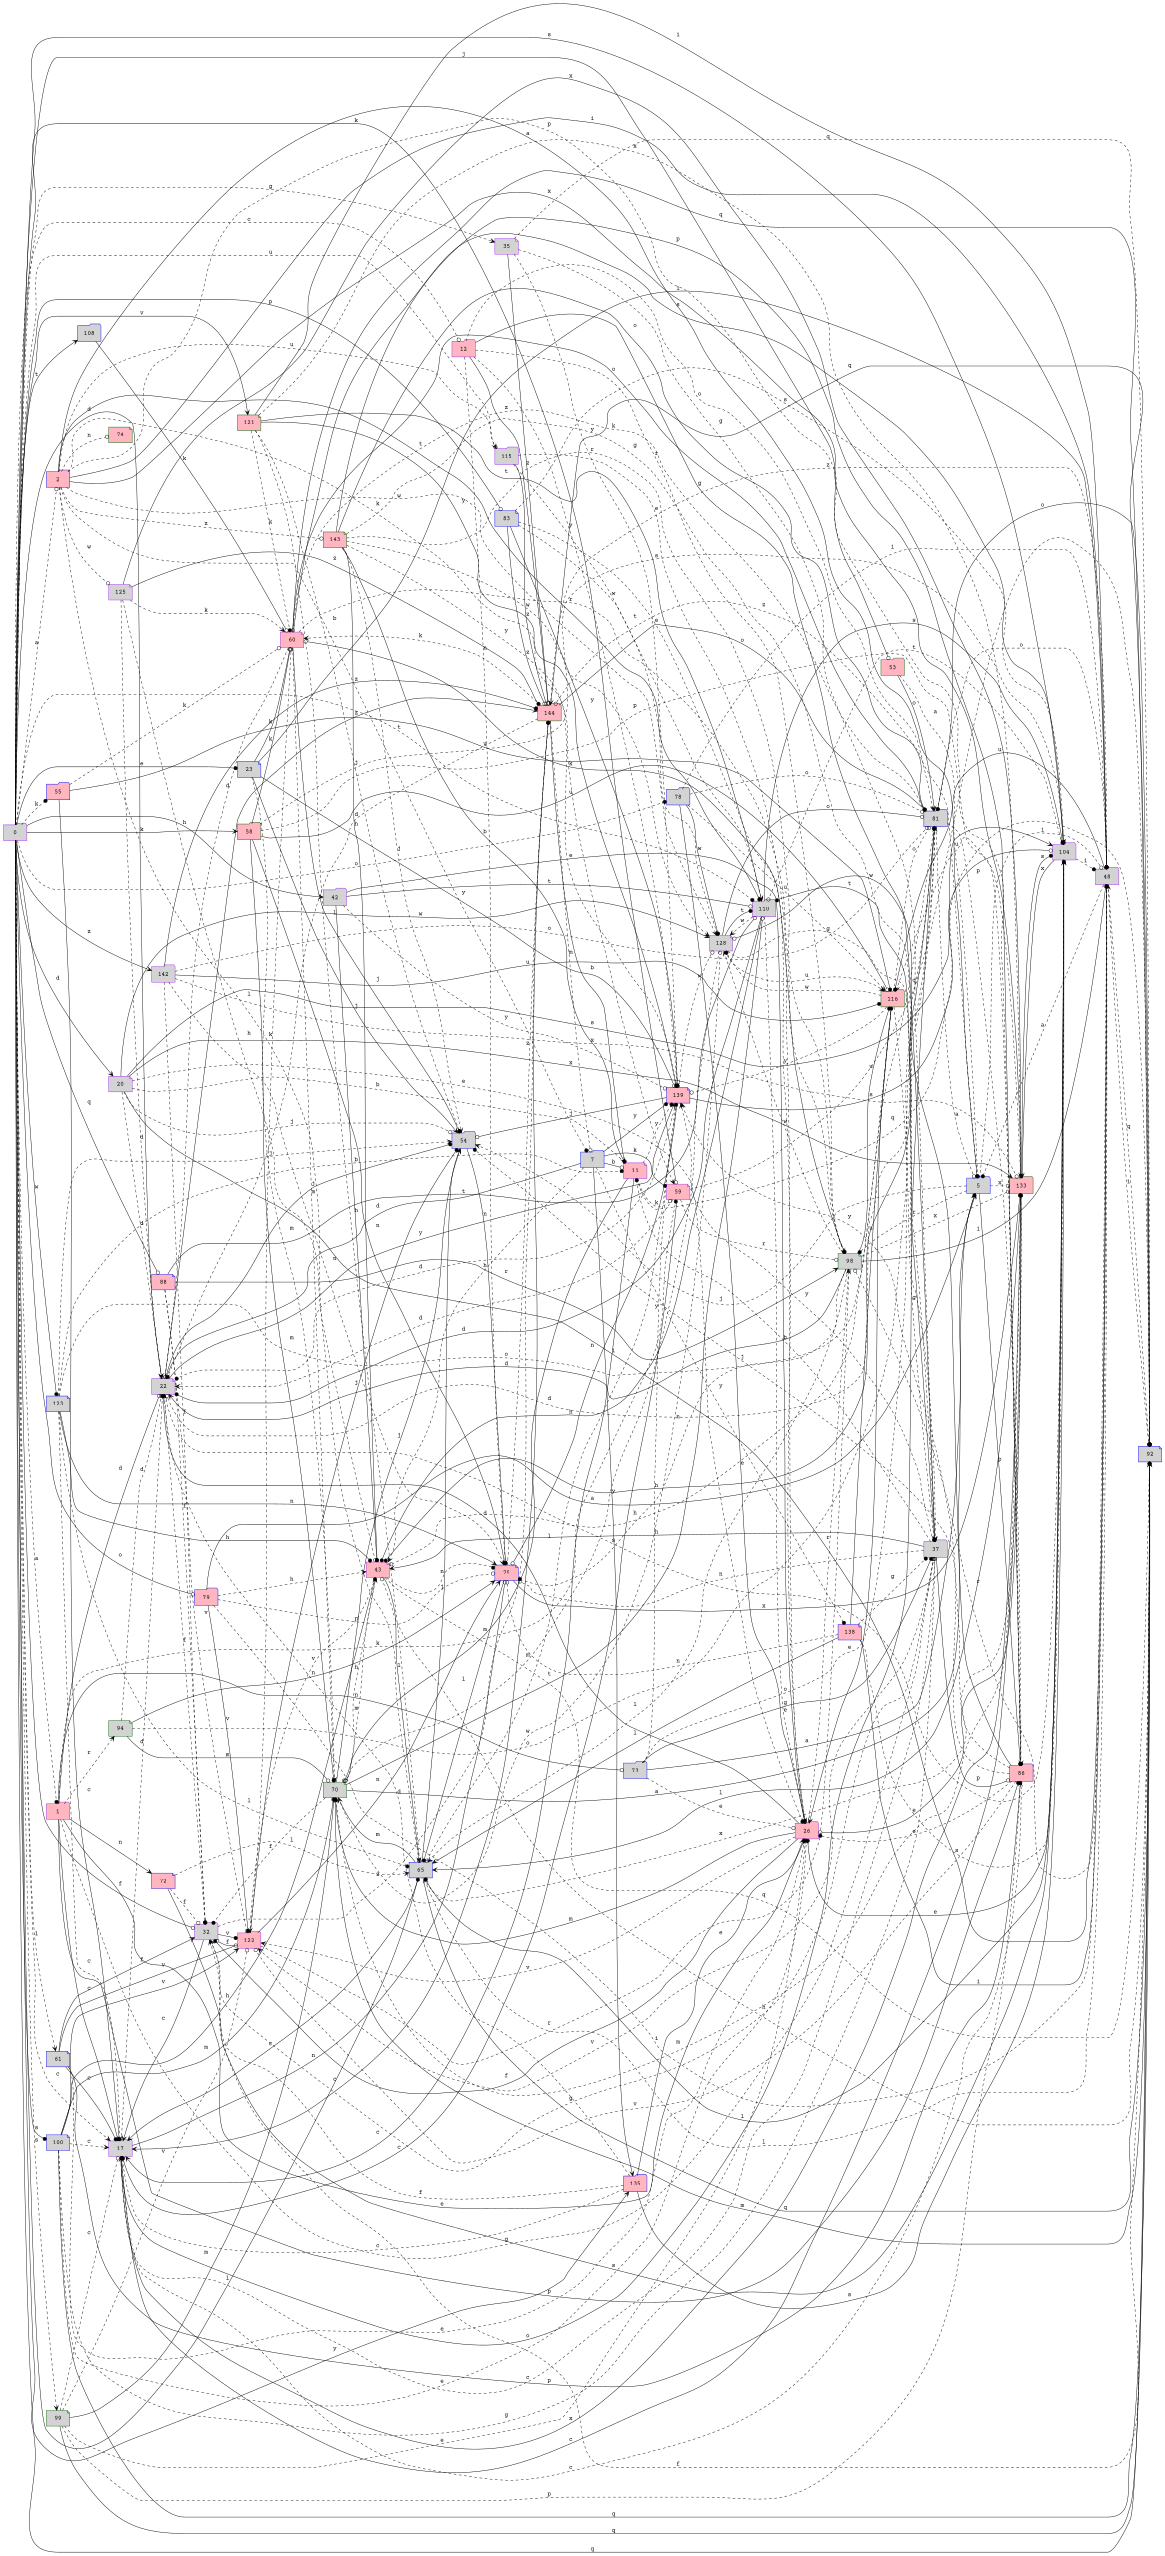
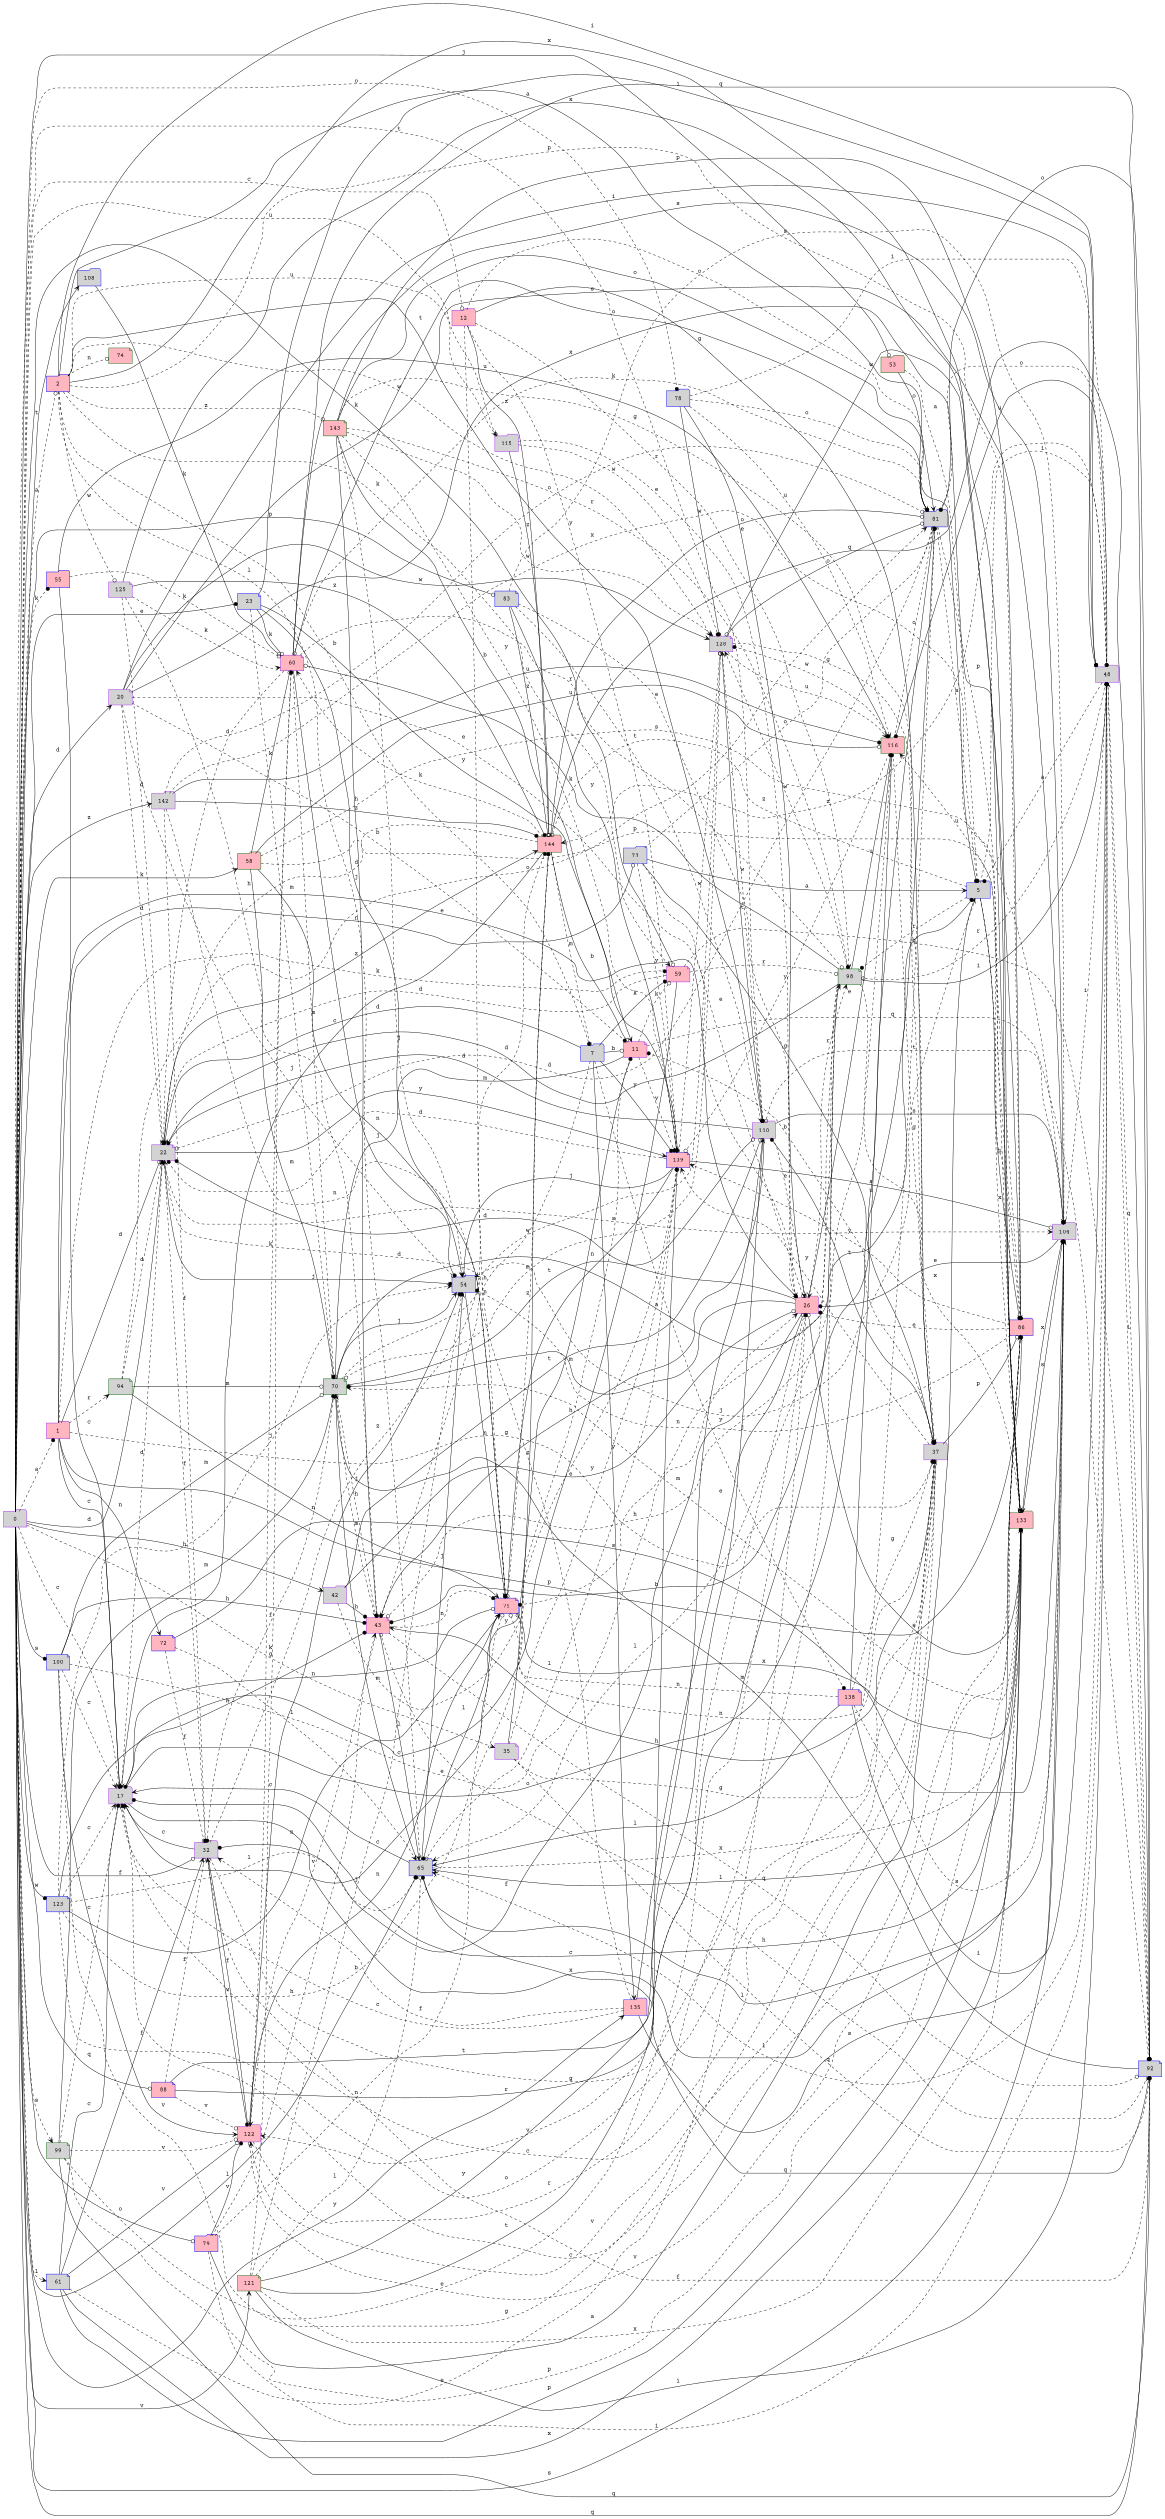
none -> (764, 2274)
(973, 2517) -> none
